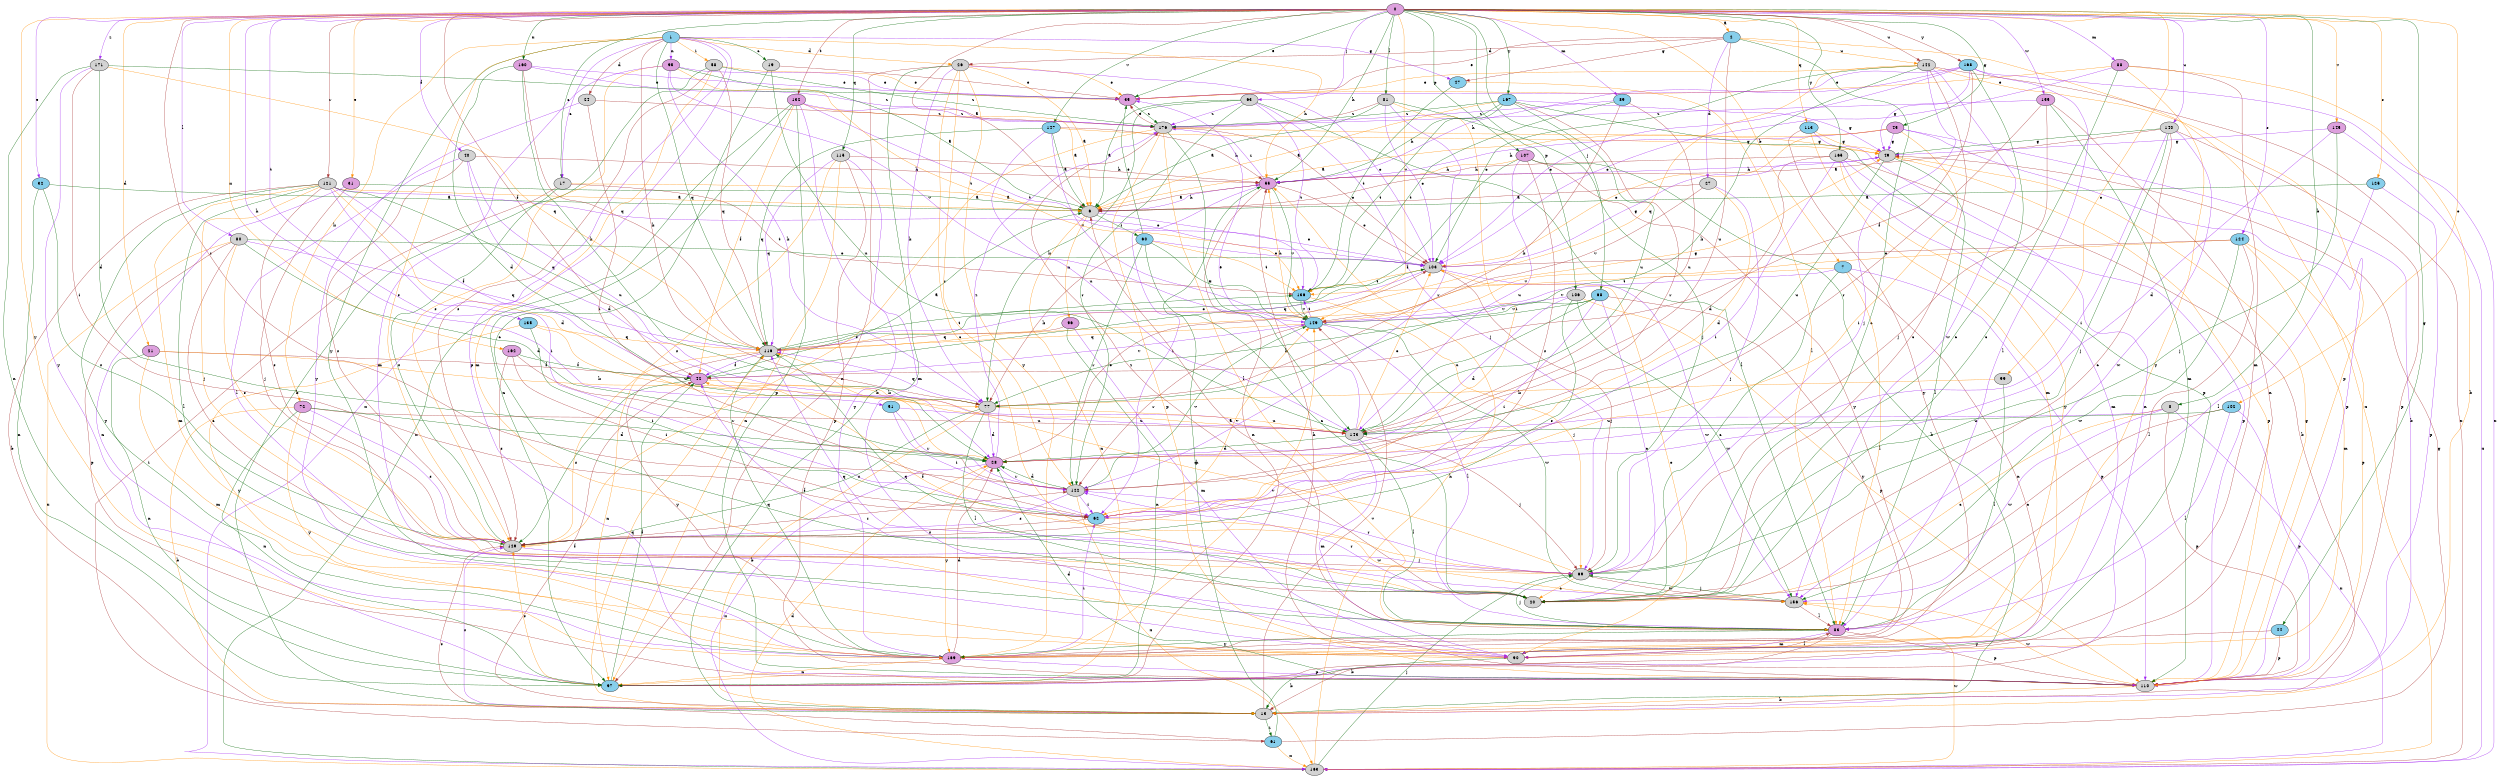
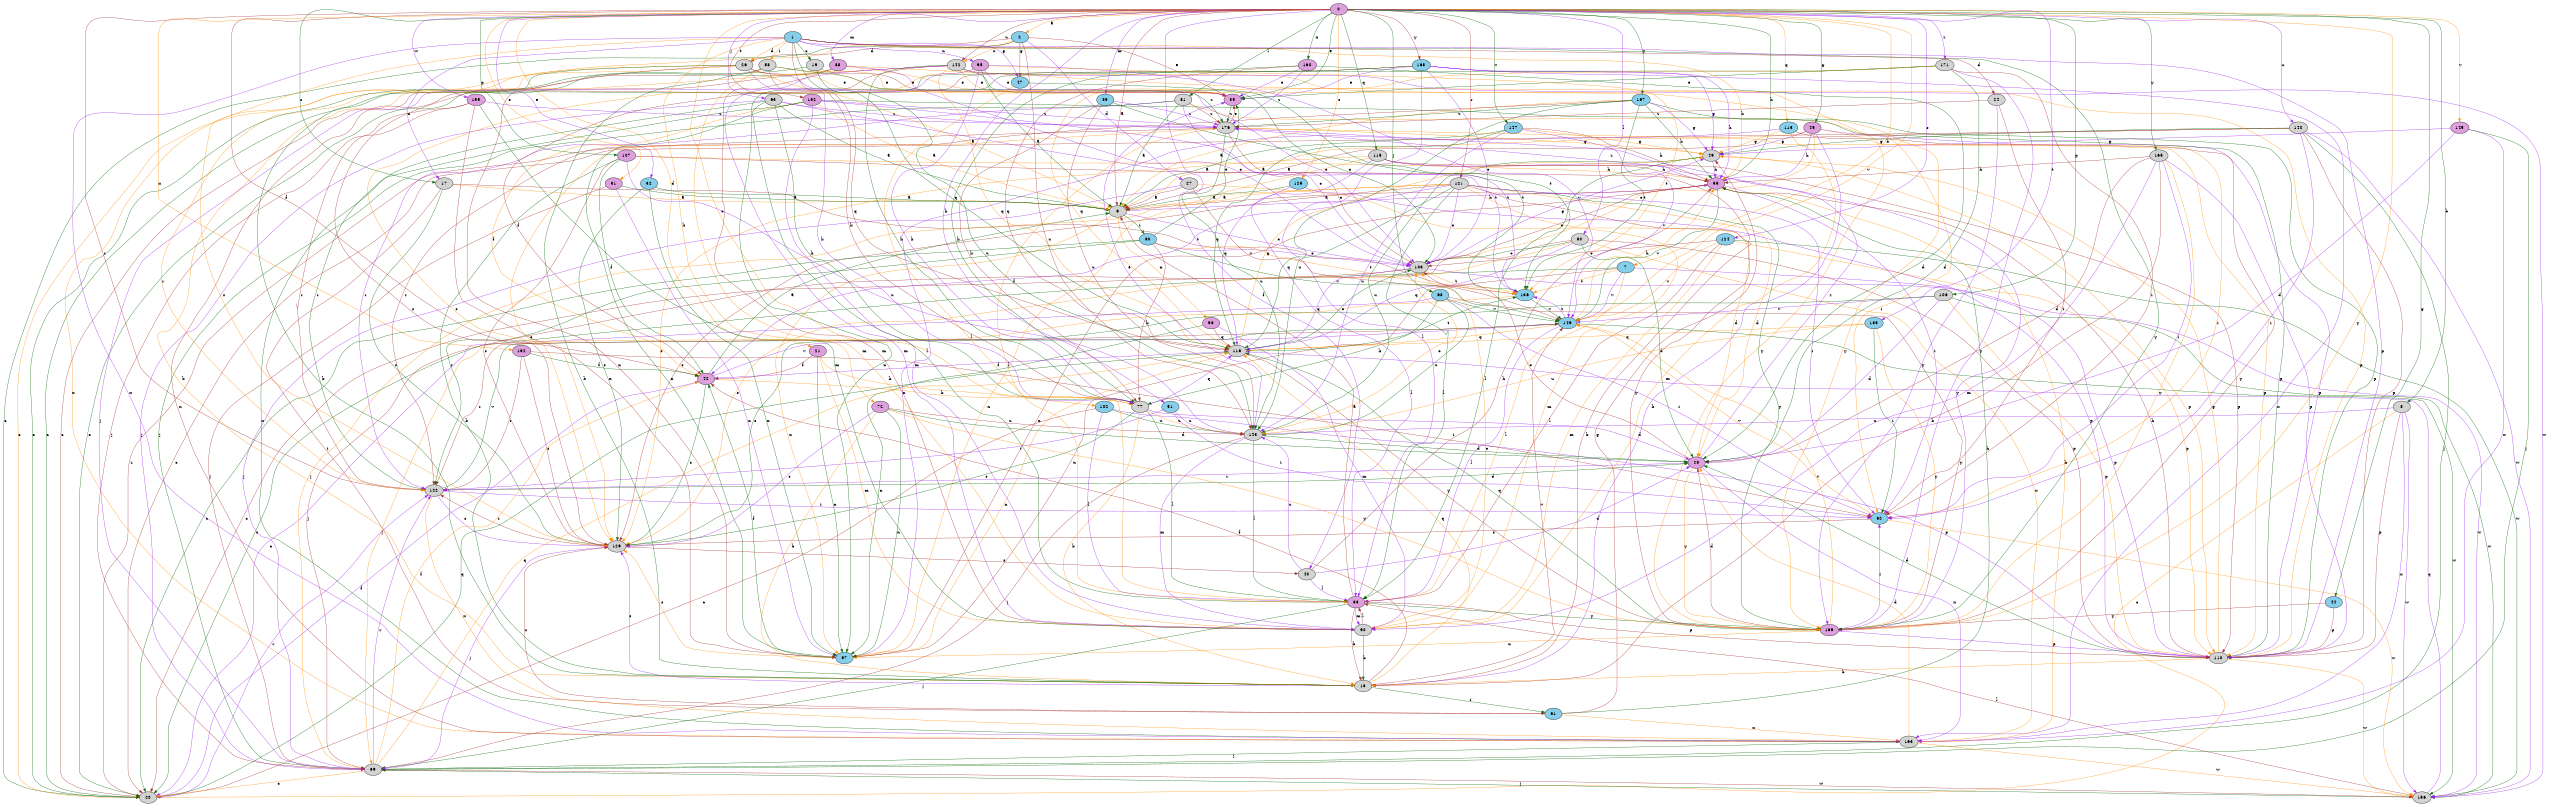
(334, 343) -> (944, 560)
(2003, 379) -> none
